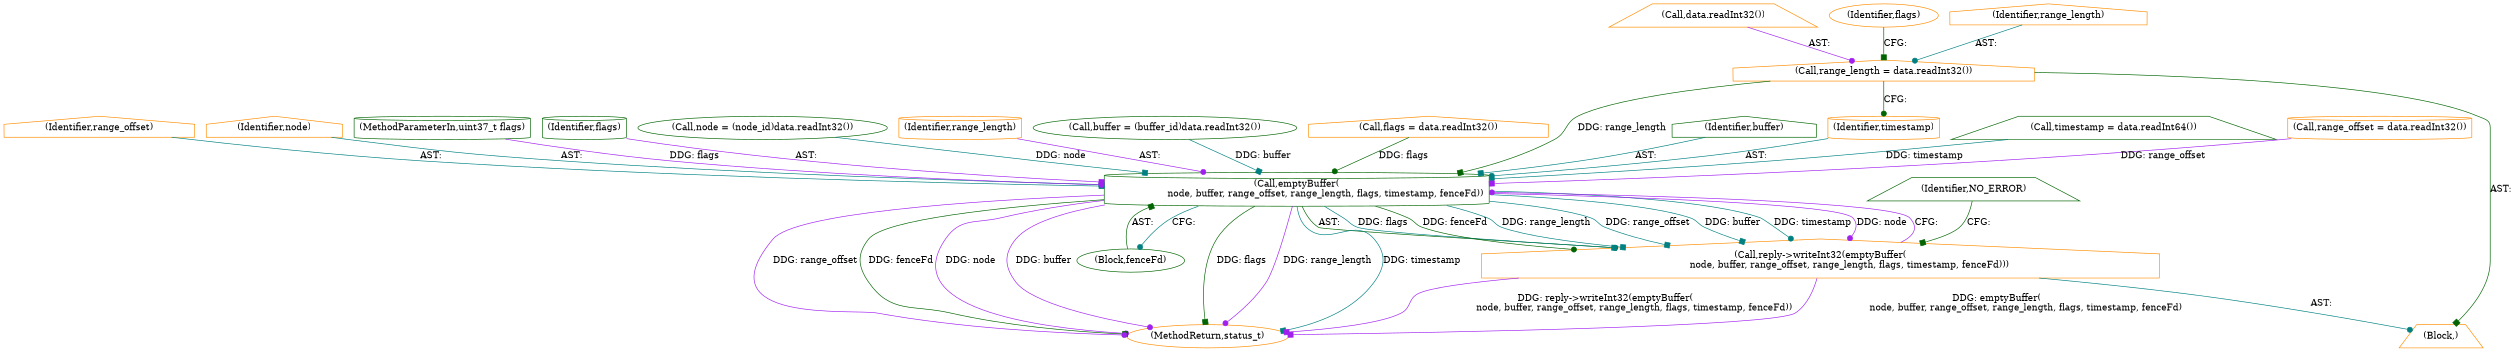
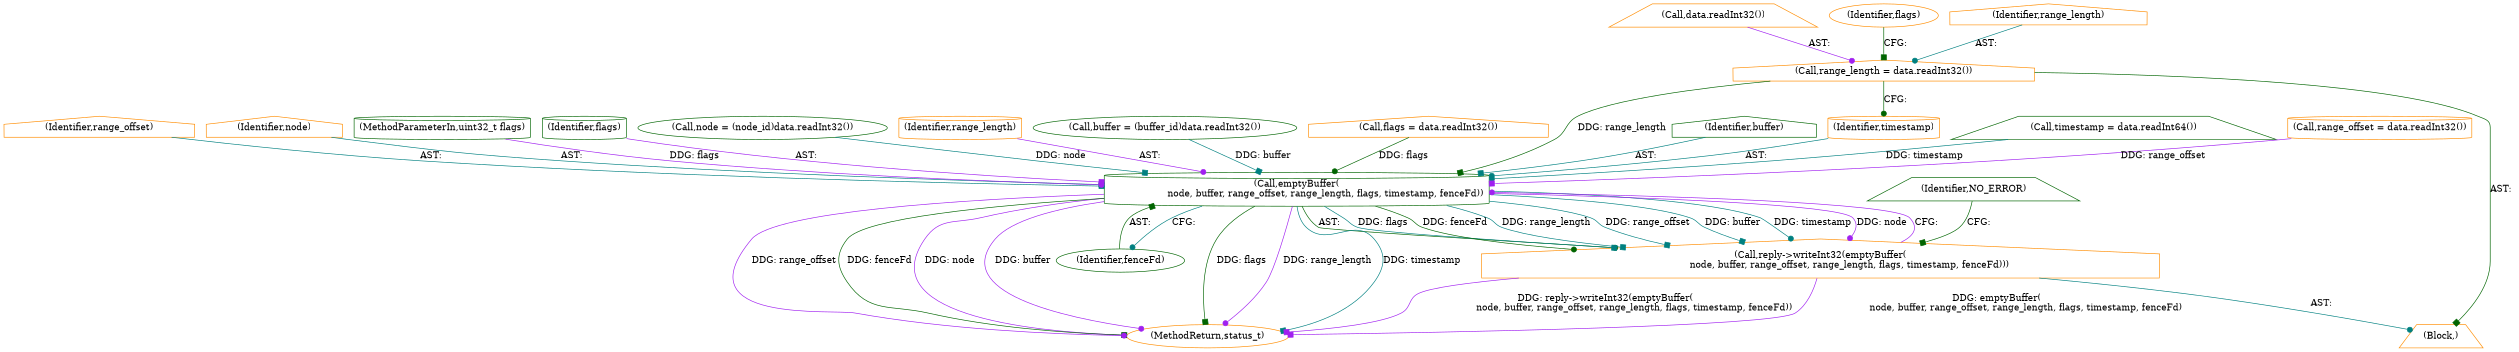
(442, 128) -> (442, 128)
(1131, 261) -> (1120, 261)
